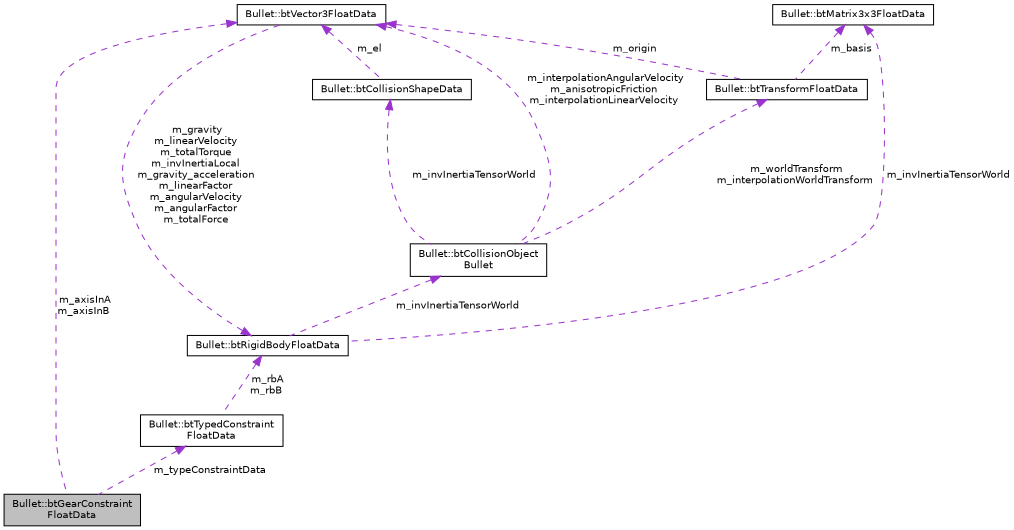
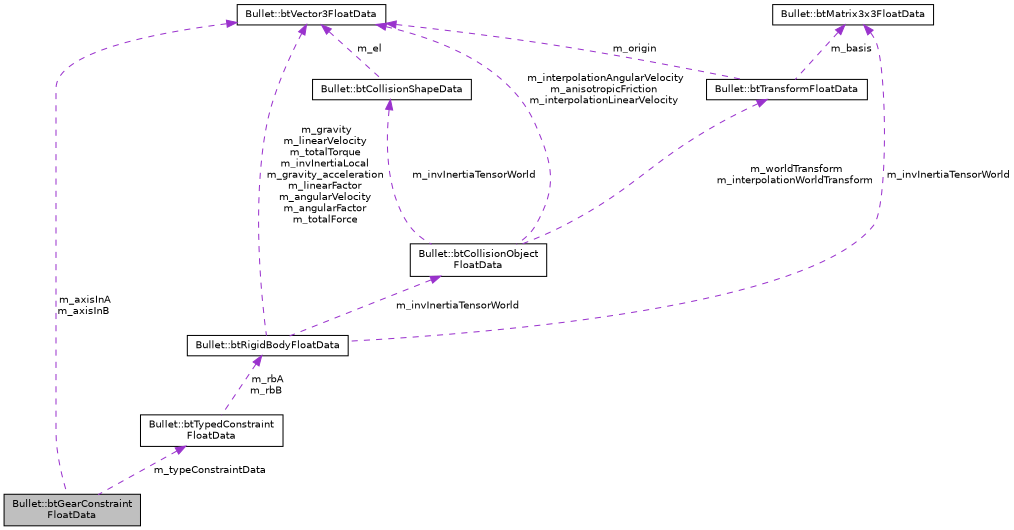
(124, 161) -> (260, 181)
(478, 260) -> (478, 260)
